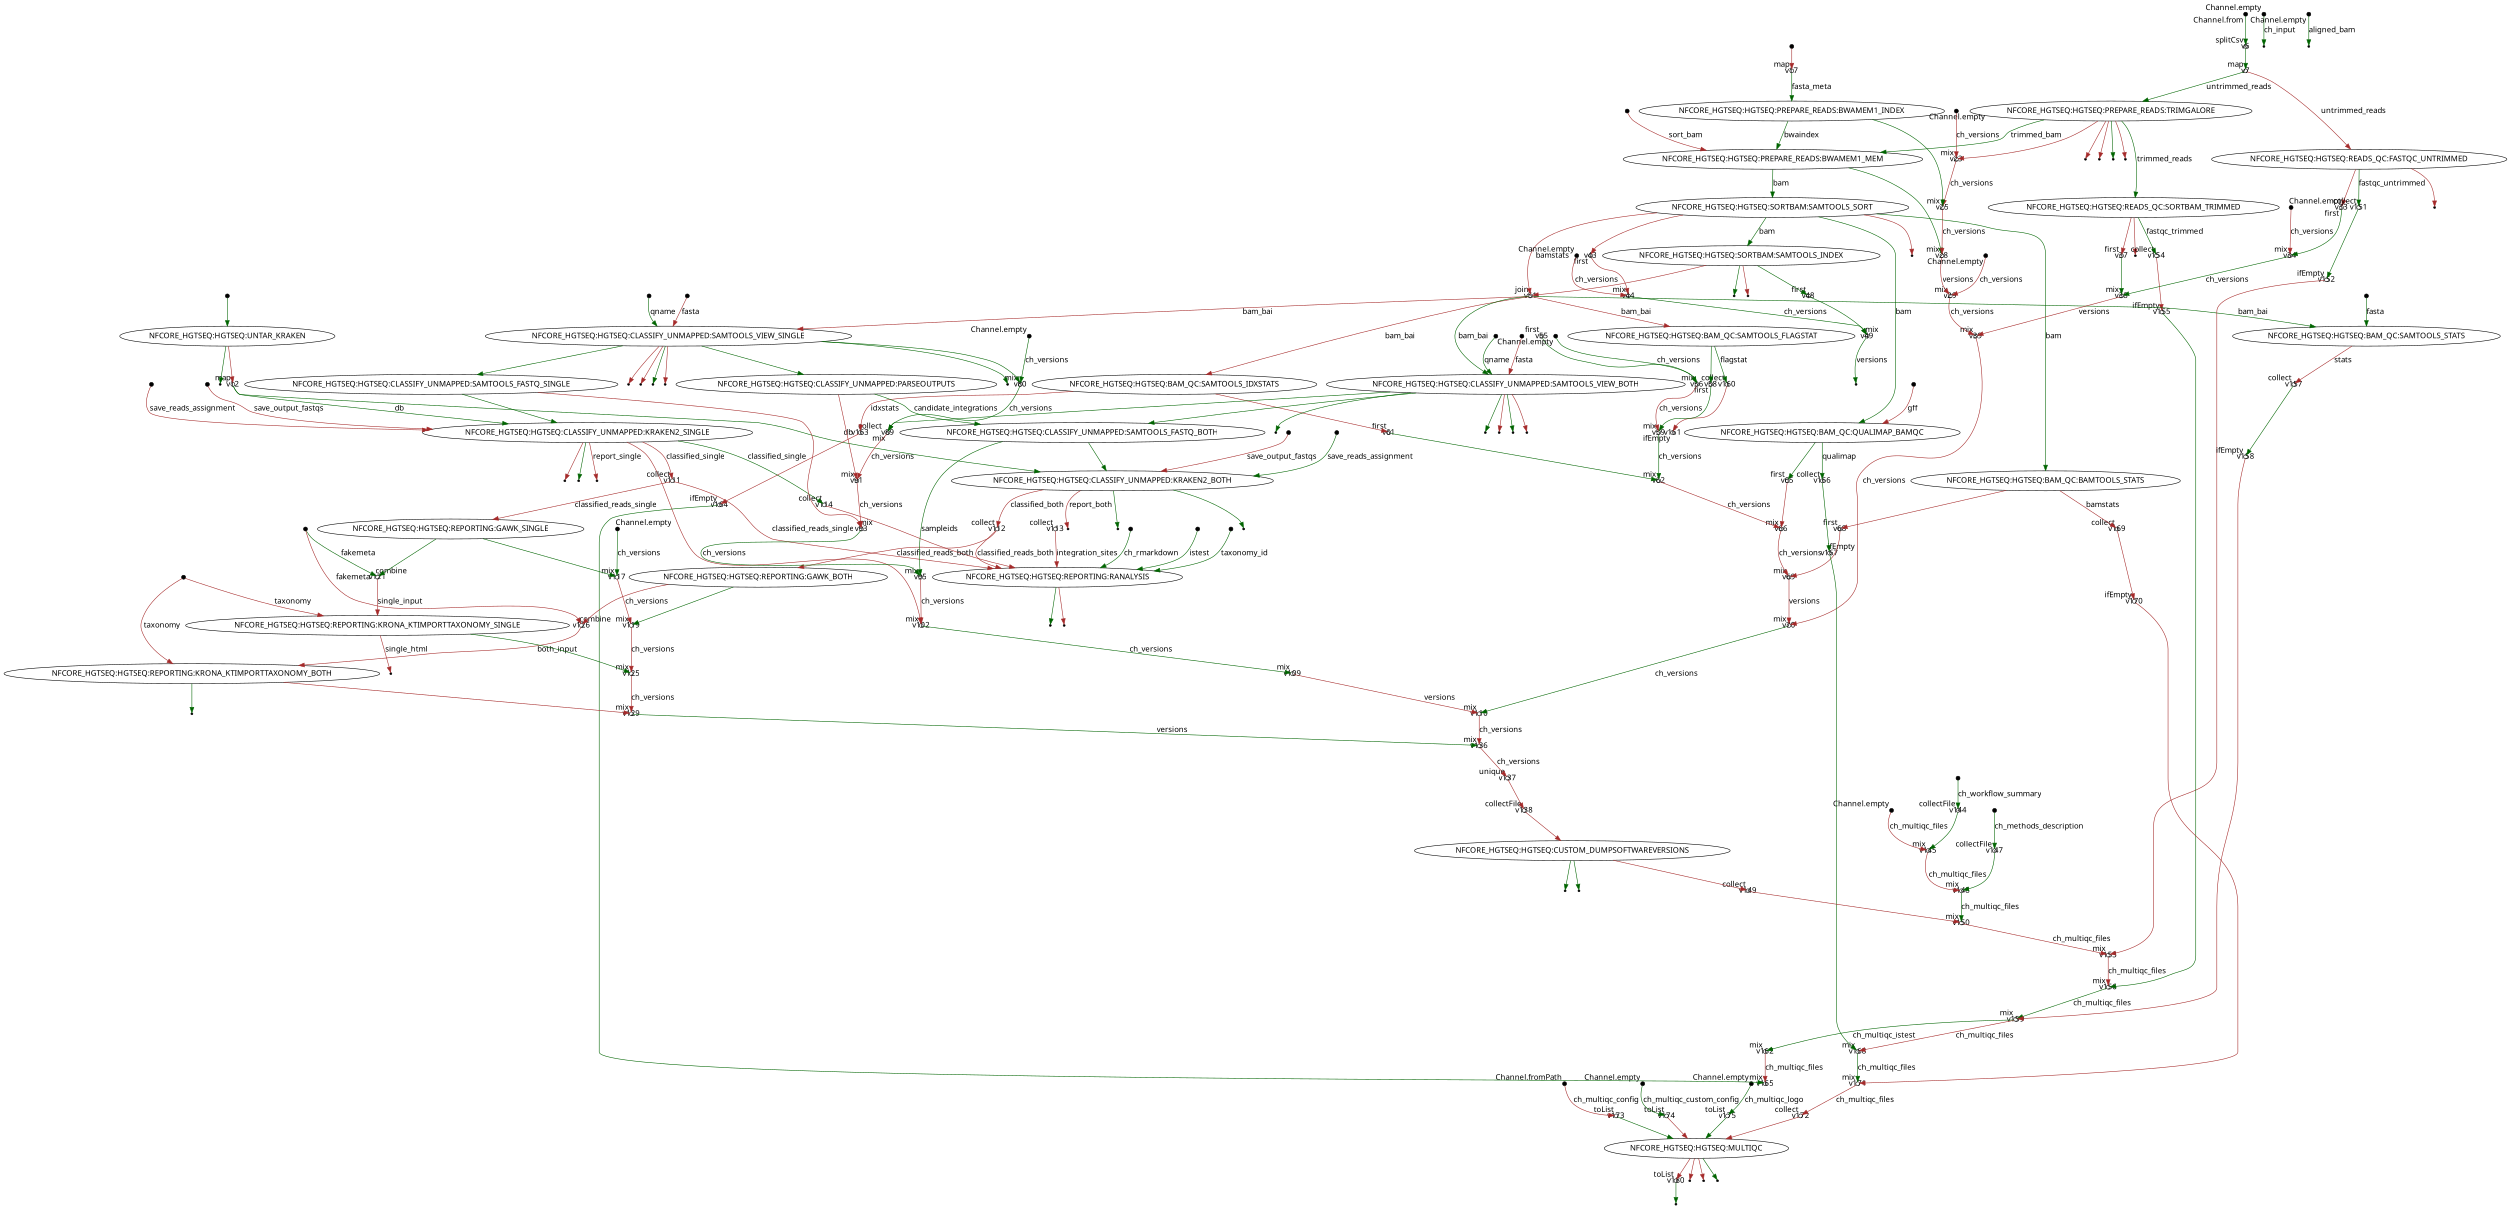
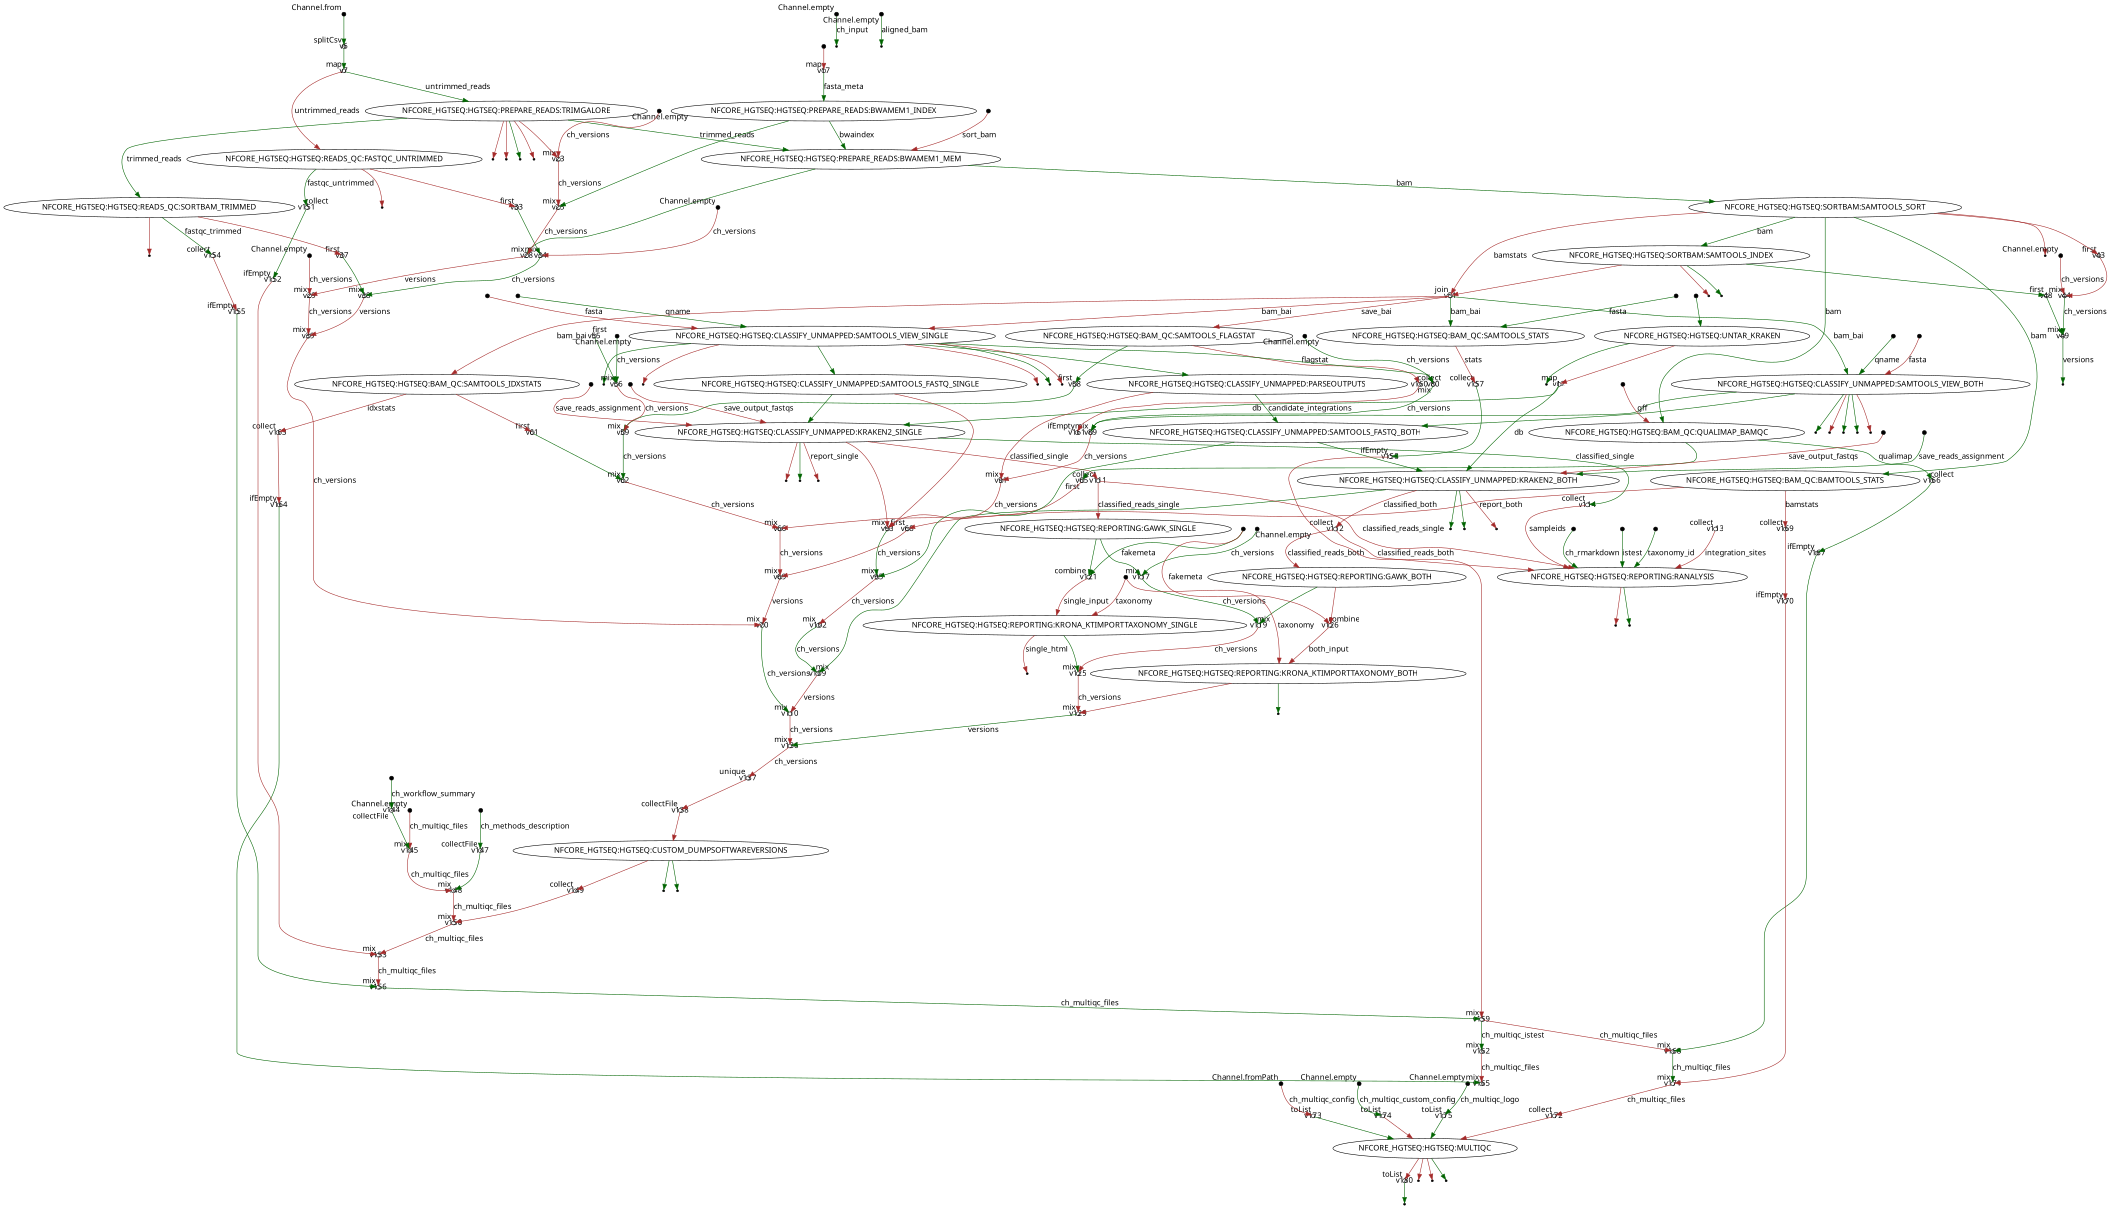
(2036, 135) -> (727, 135)
(1636, 312) -> (1377, 312)
(1720, 362) -> (1305, 365)
none -> (1178, 509)
(805, 561) -> (877, 476)
(624, 601) -> (1198, 600)
(1961, 904) -> (454, 904)
